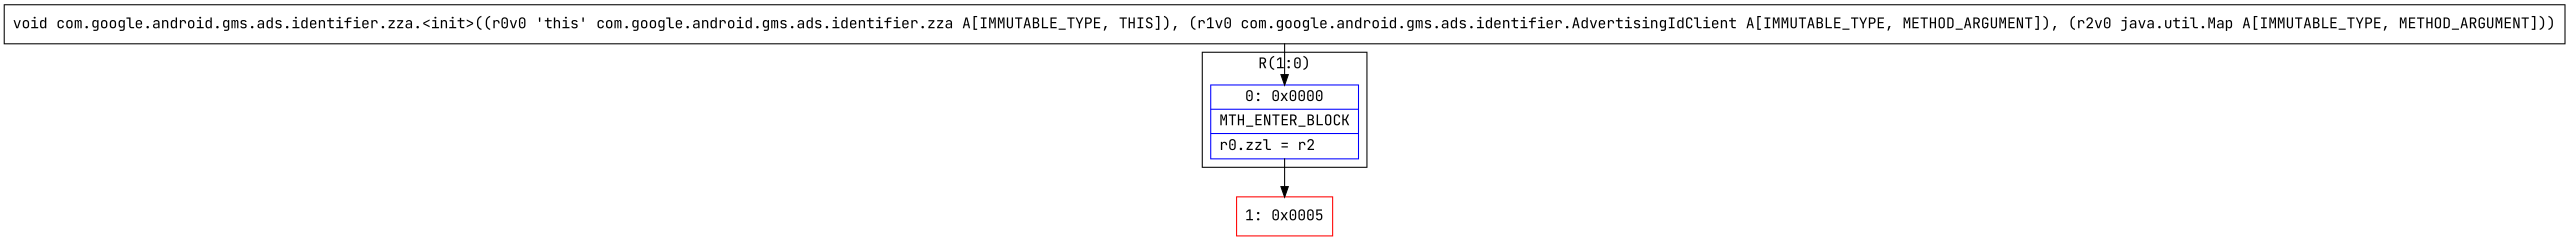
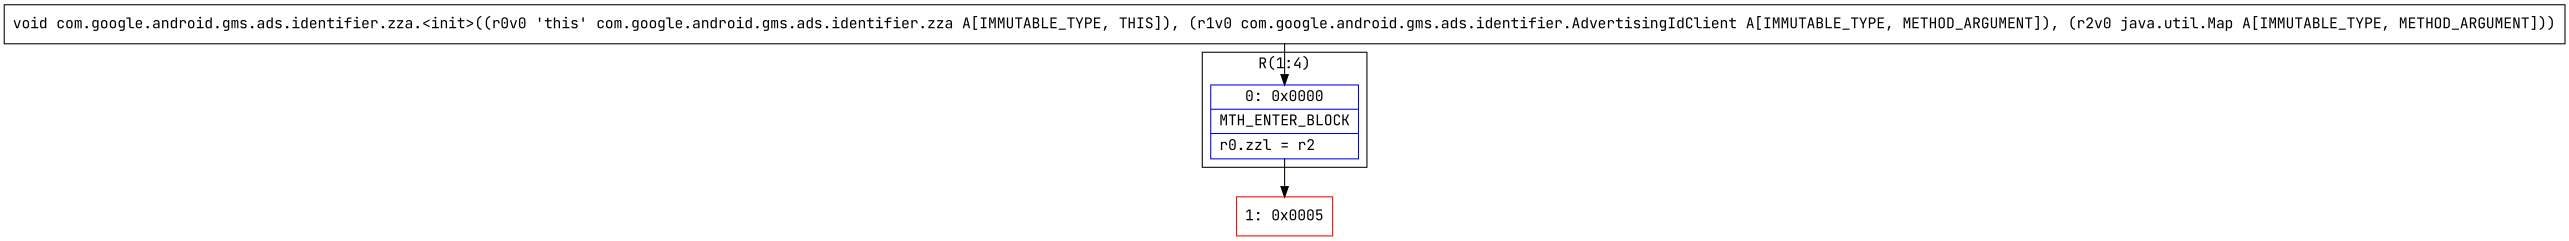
(1285, 64) -> (1285, 64)
